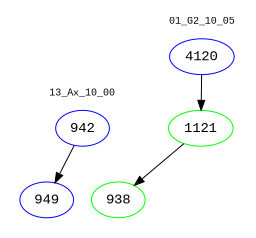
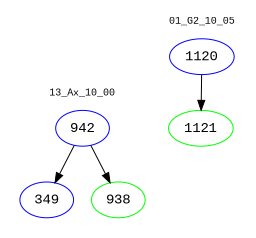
(202, 57) -> (202, 57)
(163, 161) -> (98, 160)
(47, 200) -> (47, 200)
